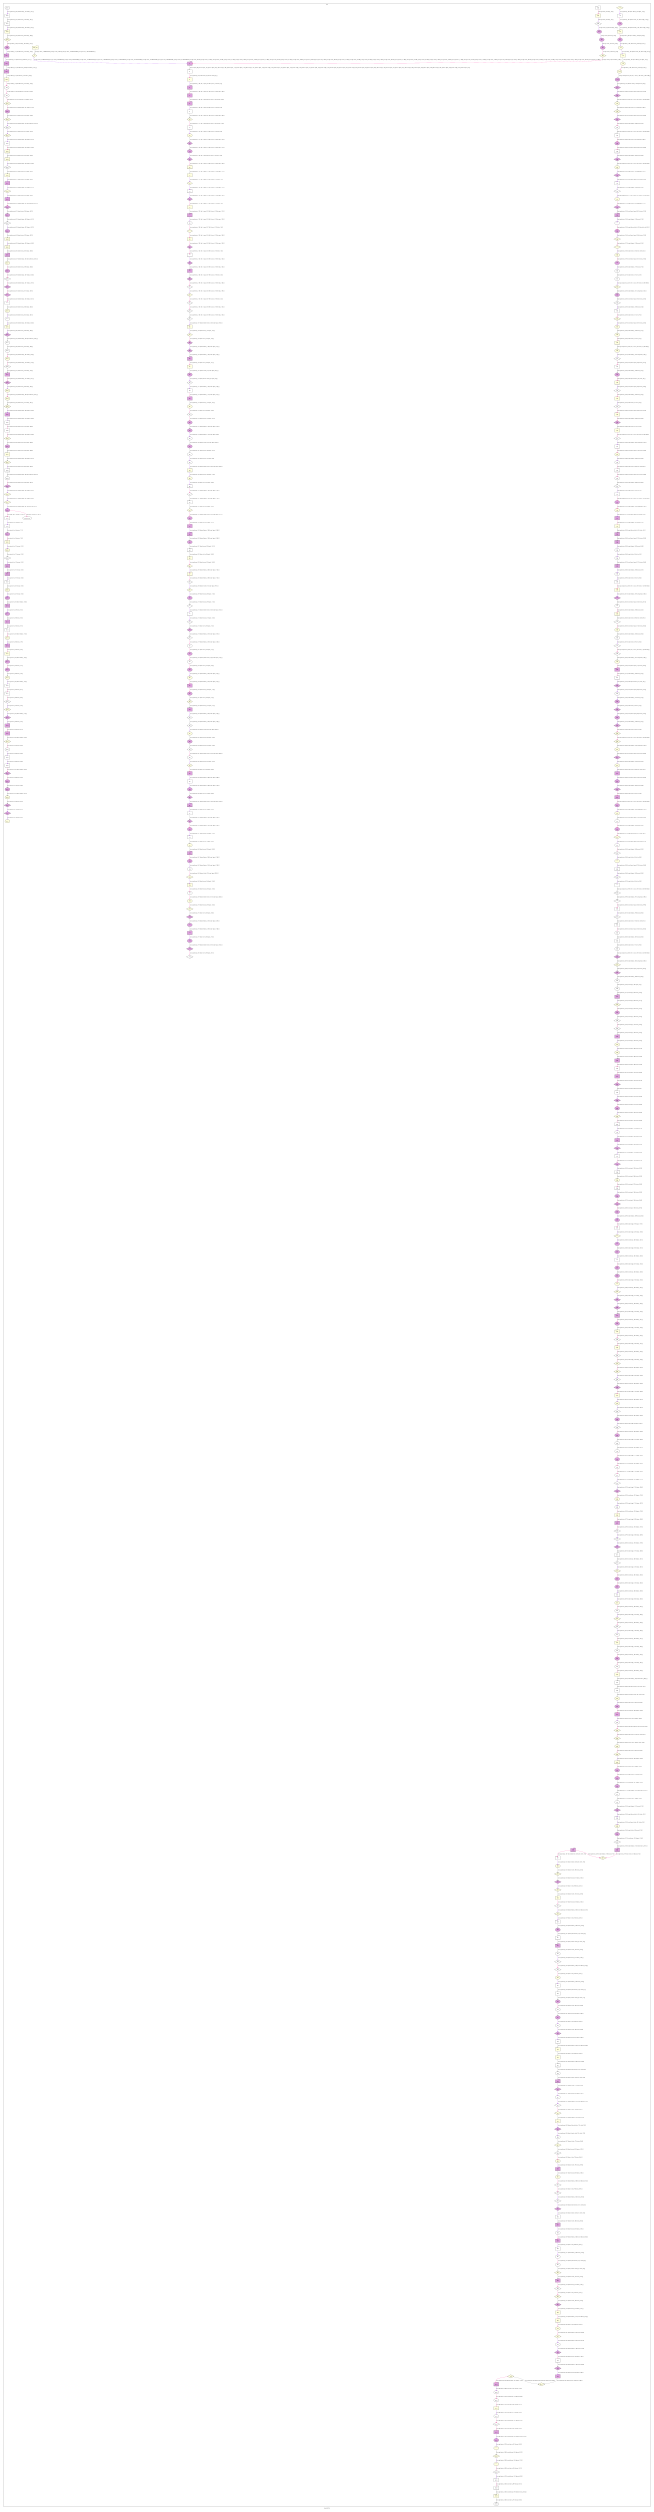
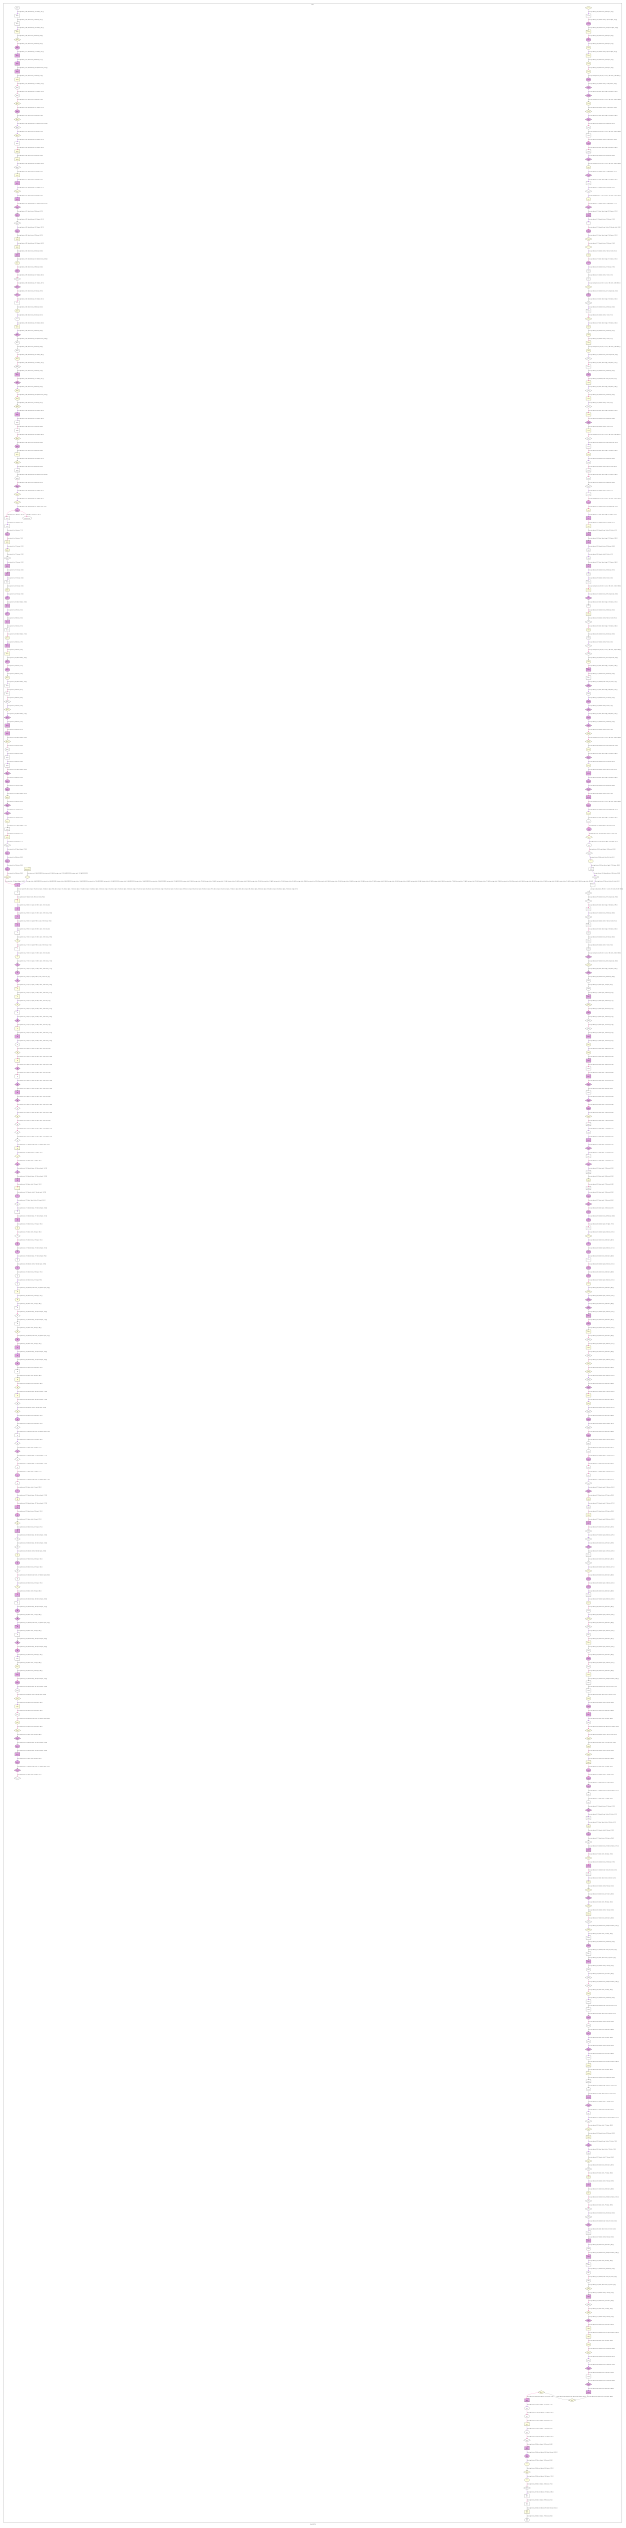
none -> (7, 825)
(587, 1854) -> (588, 1862)
